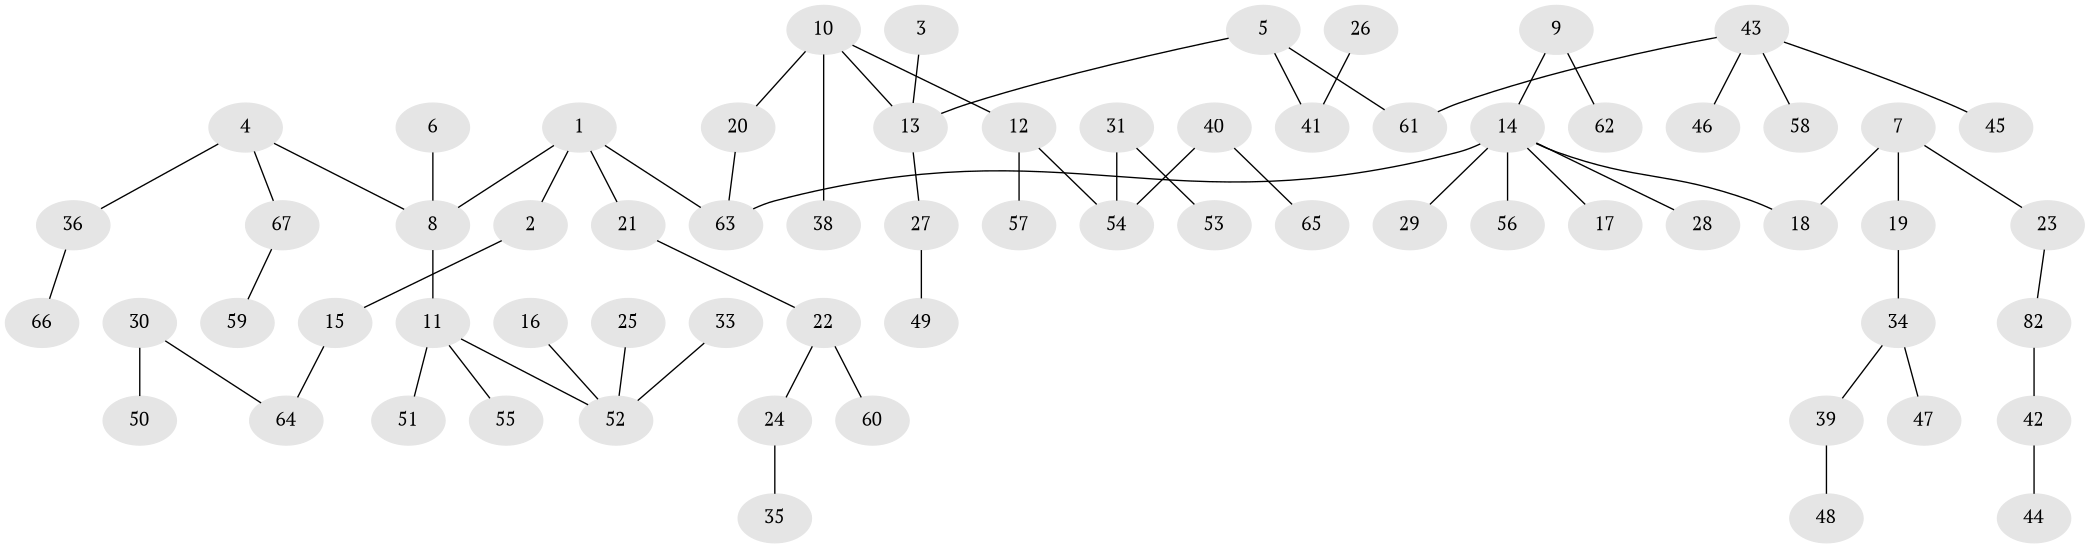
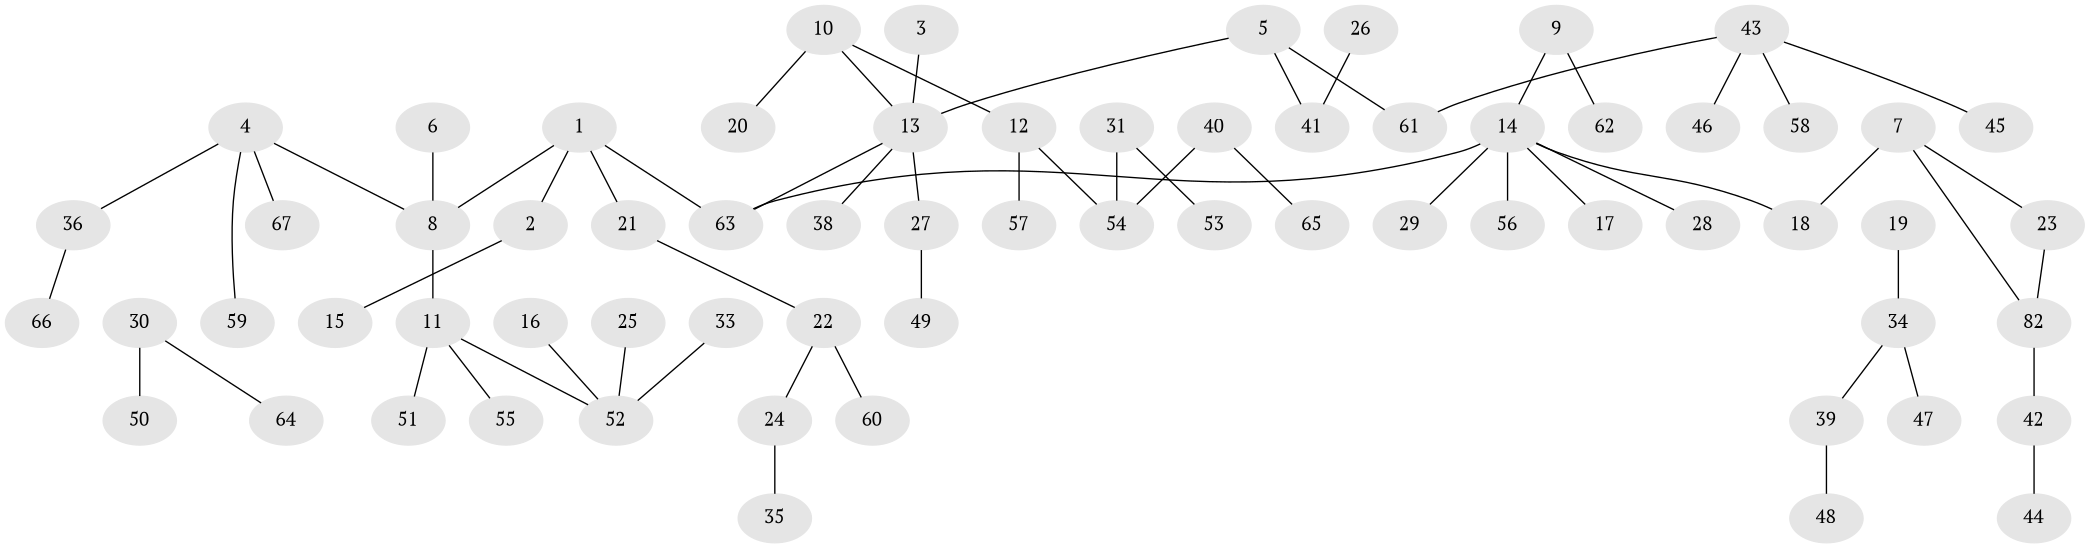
(824, 128) -> (871, 172)
(732, 176) -> (818, 176)
(1898, 177) -> (1966, 225)
(260, 274) -> (232, 225)
(311, 372) -> none
